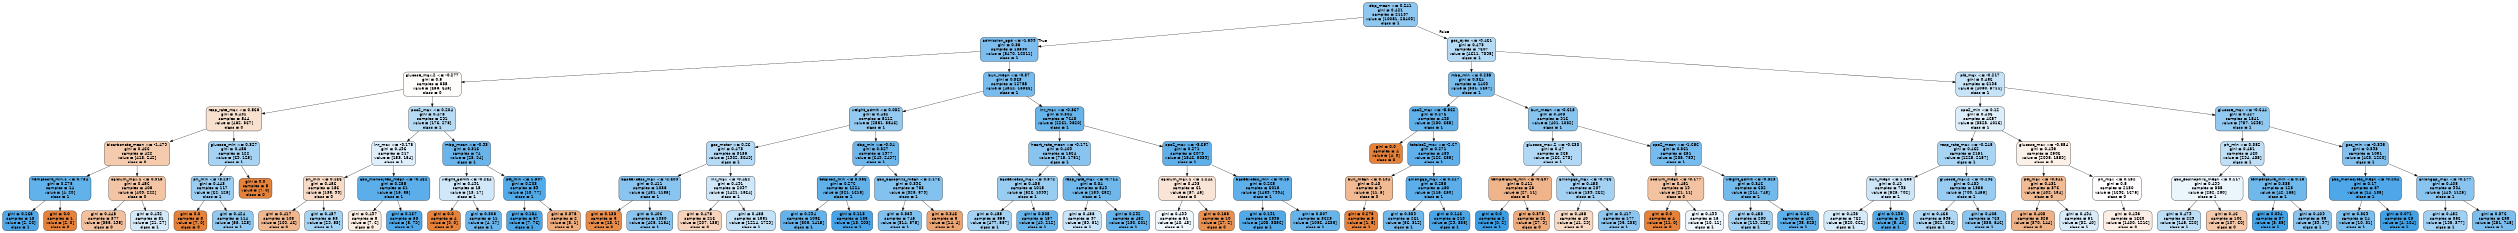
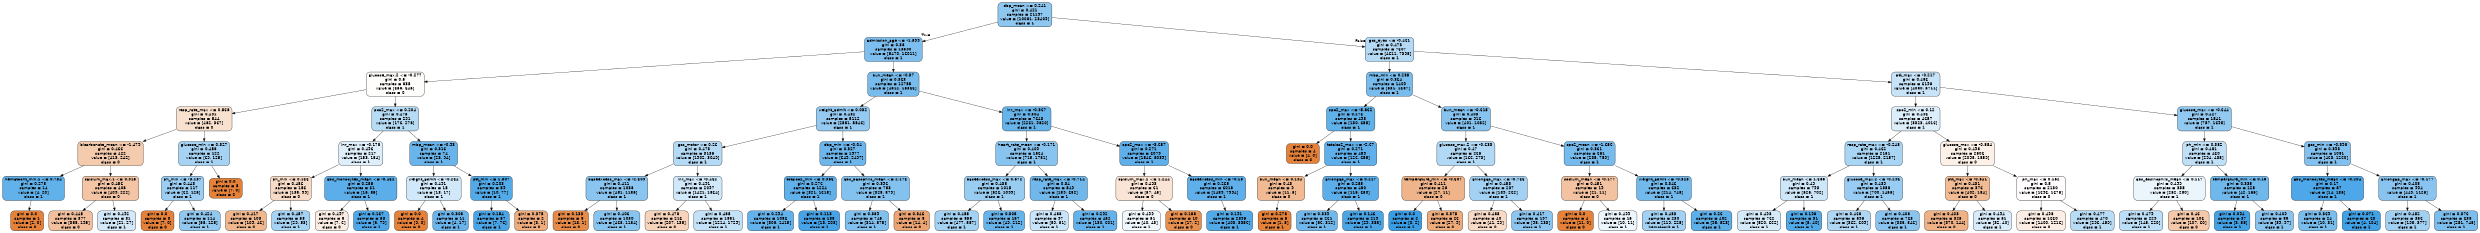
(20, 221) -> none
(1315, 221) -> none
(1619, 221) -> (1532, 221)
(1751, 221) -> (1664, 221)
none -> (2092, 221)
